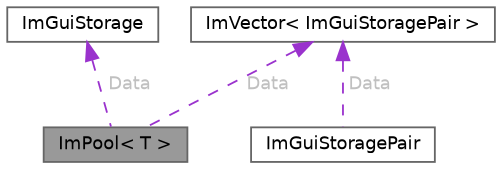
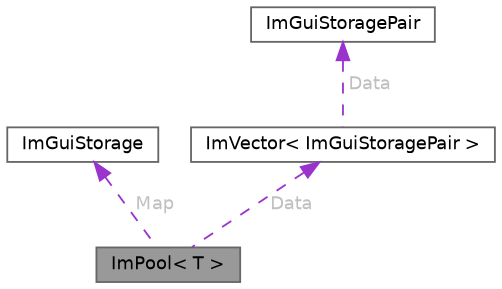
(127, 85) -> (153, 205)
(343, 94) -> (343, 94)
